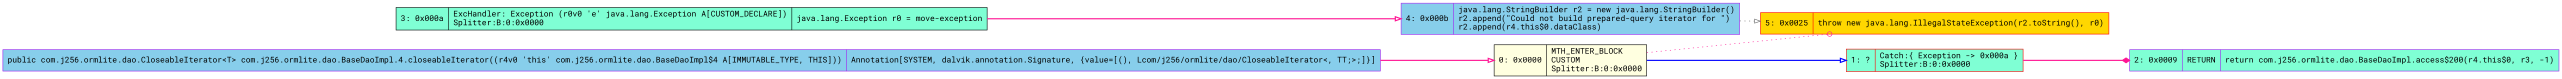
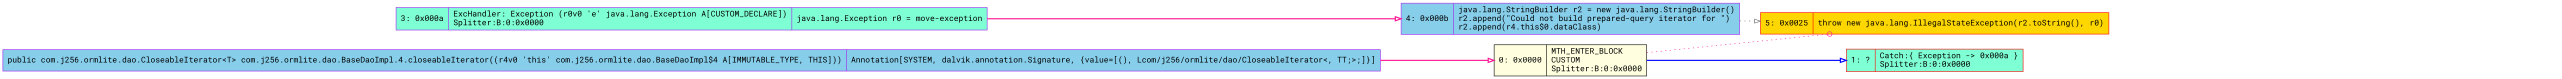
(692, 19) -> (692, 19)
(2344, 60) -> none
